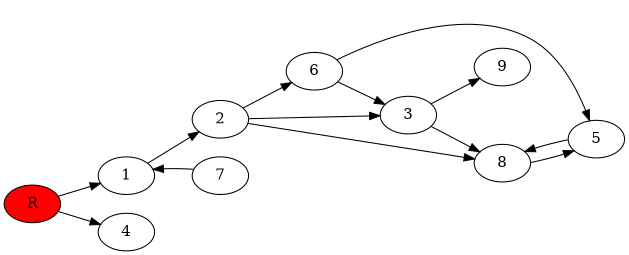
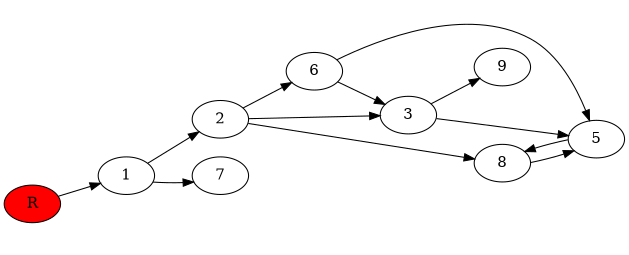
(451, 137) -> (497, 126)
(179, 169) -> (168, 183)
(126, 232) -> none
